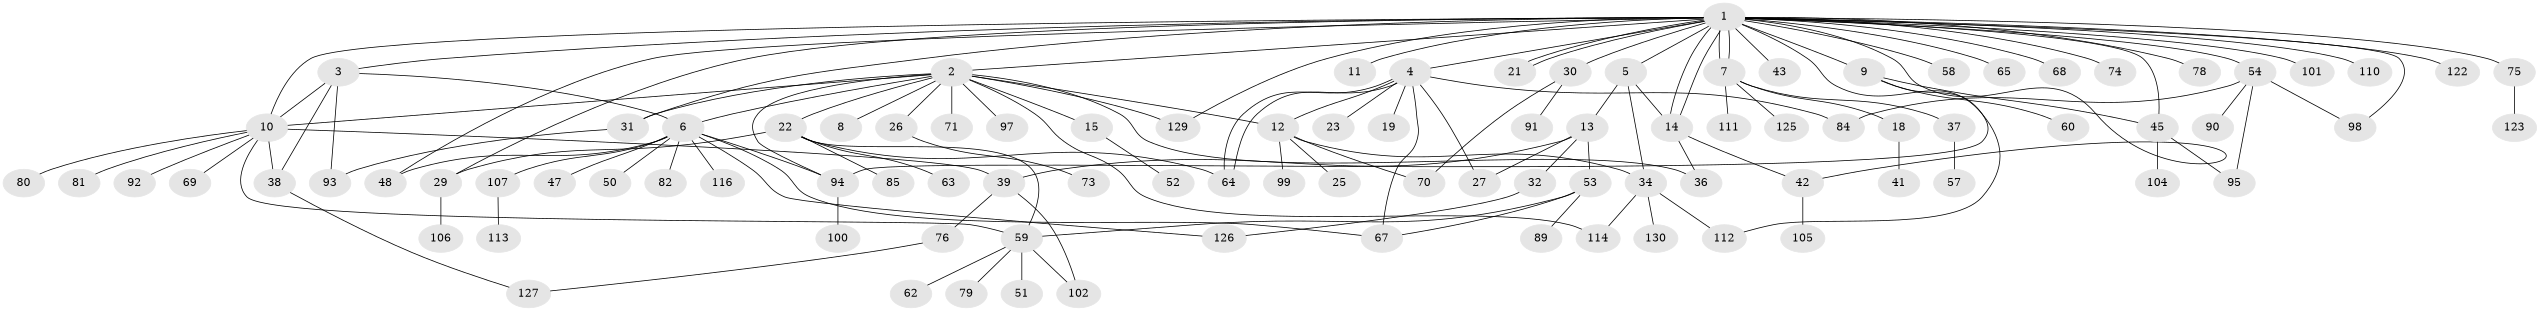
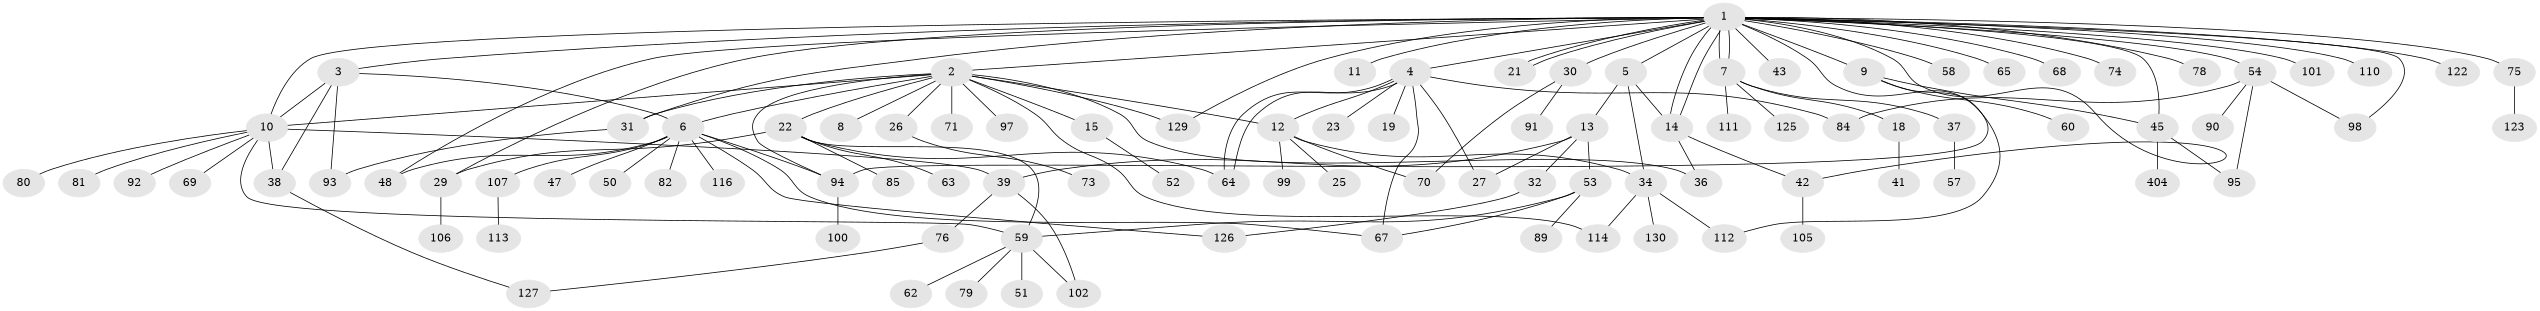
(2158, 183) -> (2158, 183)
